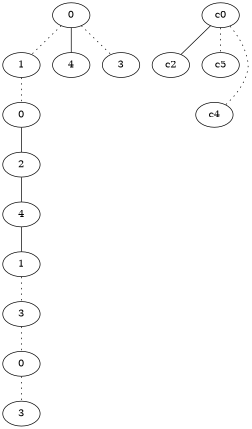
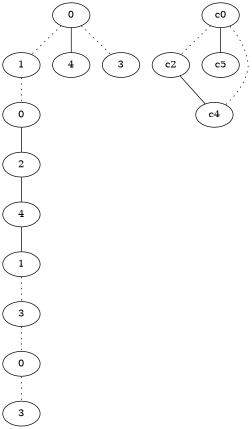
(196, 40) -> (196, 40)
(221, 40) -> (221, 40)
none -> (193, 90)
